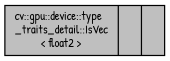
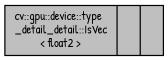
(62, 30) -> (61, 30)
